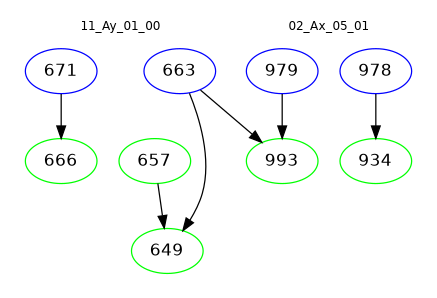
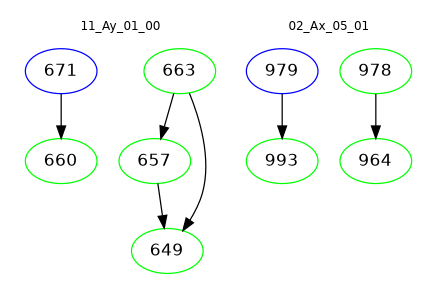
(180, 71) -> (180, 71)
(376, 71) -> (376, 71)
(217, 104) -> (169, 110)
(61, 161) -> (61, 161)
(376, 161) -> (376, 161)
